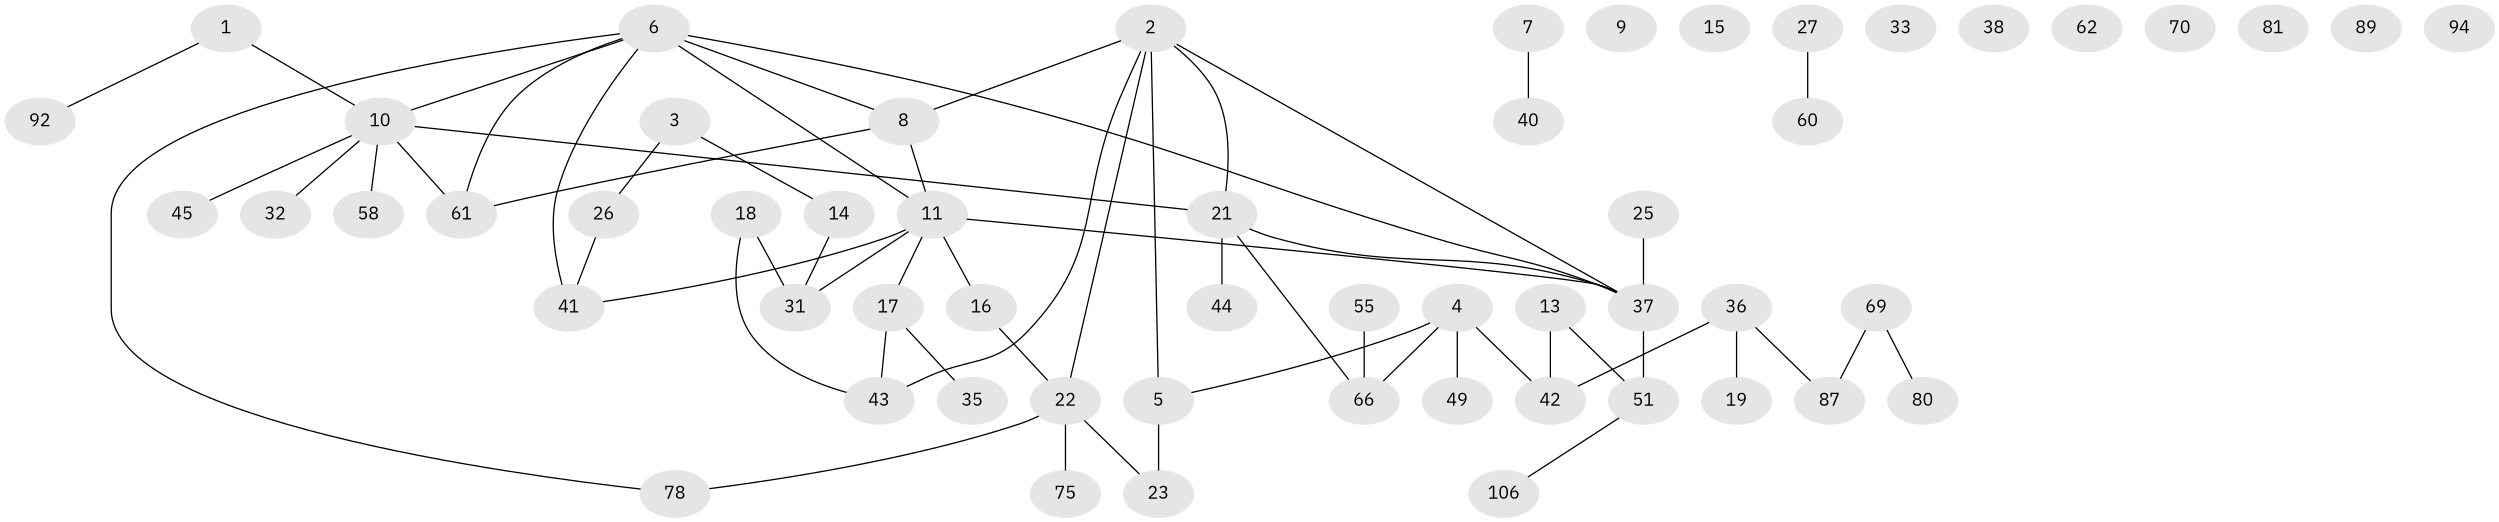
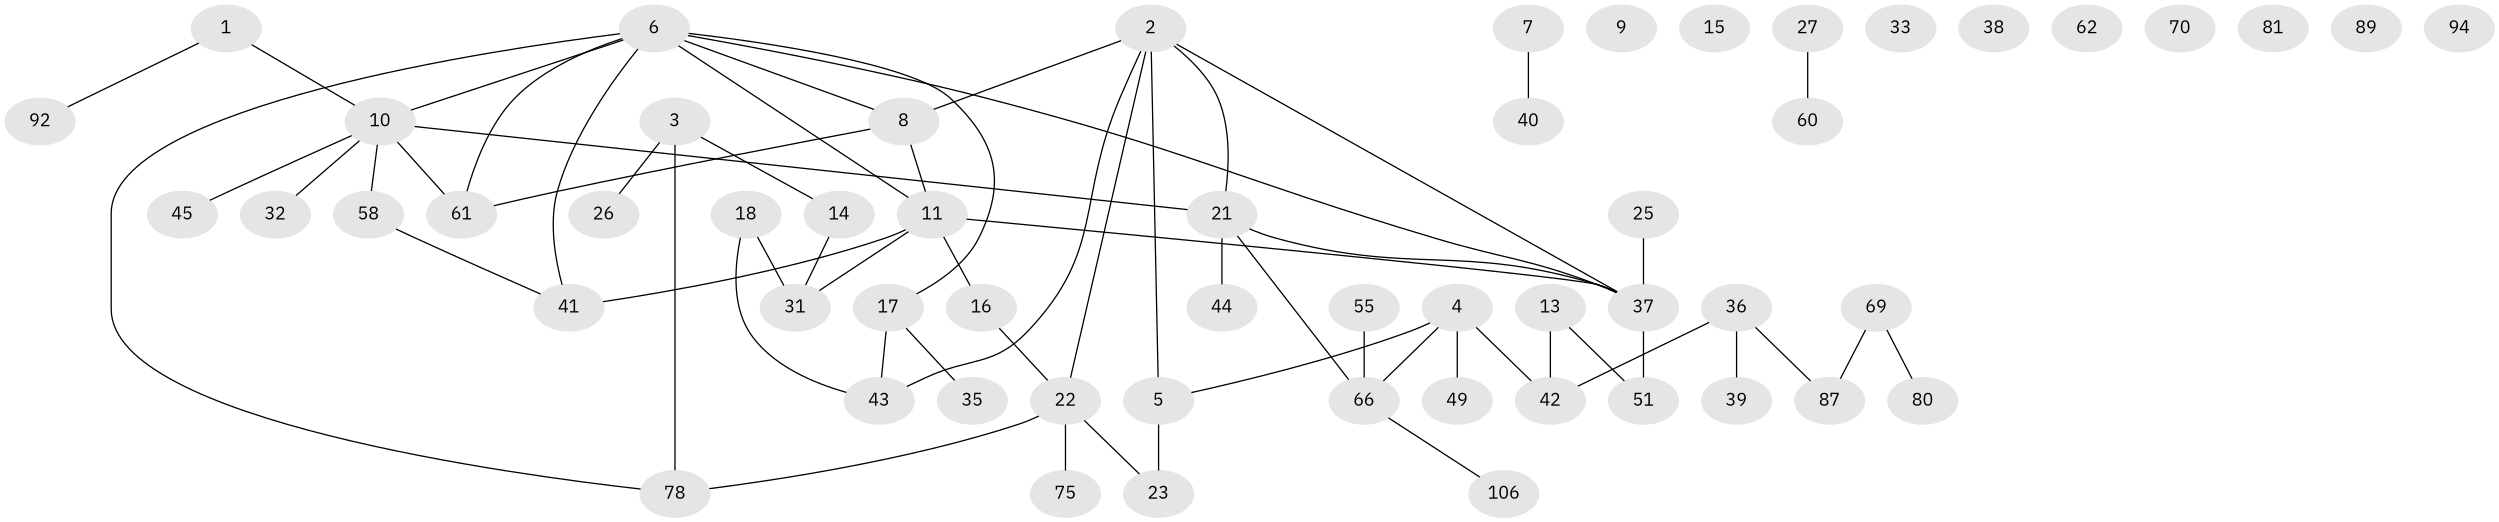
(586, 261) -> (468, 262)
(910, 261) -> (966, 115)
none -> (675, 308)
(1737, 401) -> (1737, 401)
(1574, 447) -> (1434, 447)
